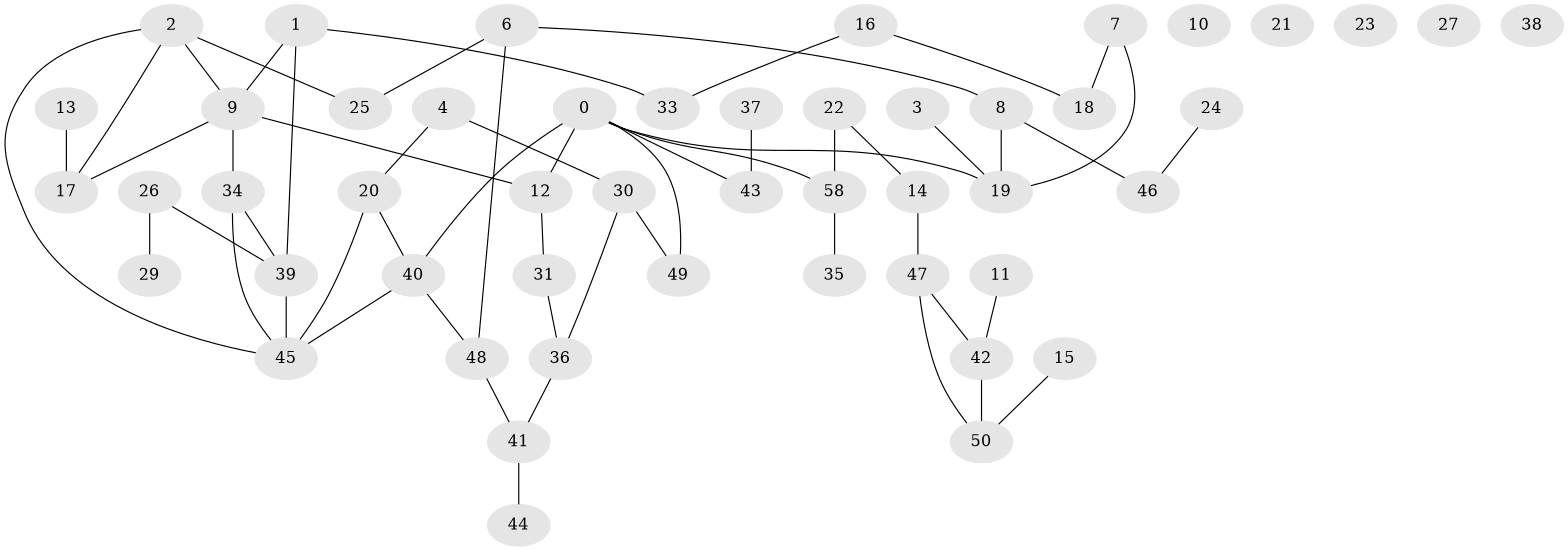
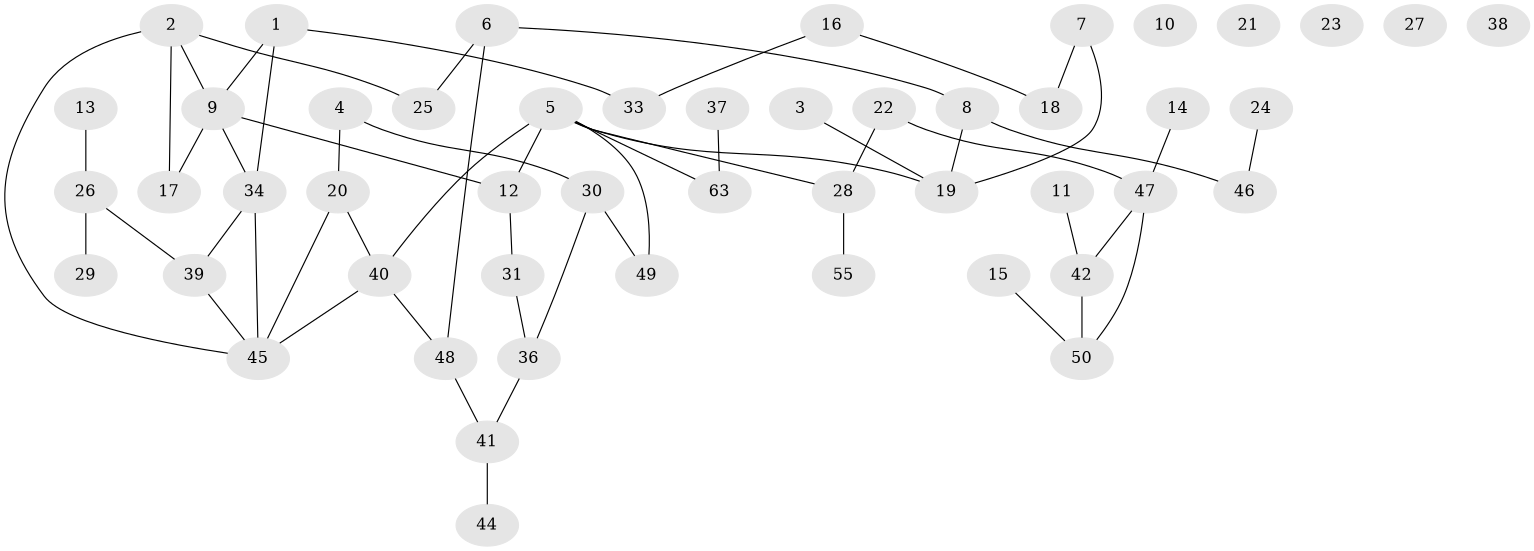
(585, 109) -> (551, 109)
(872, 147) -> (1015, 150)
(291, 150) -> (266, 109)
(66, 151) -> (86, 151)
(751, 192) -> (720, 192)
(835, 192) -> (844, 192)
(835, 275) -> (844, 275)
